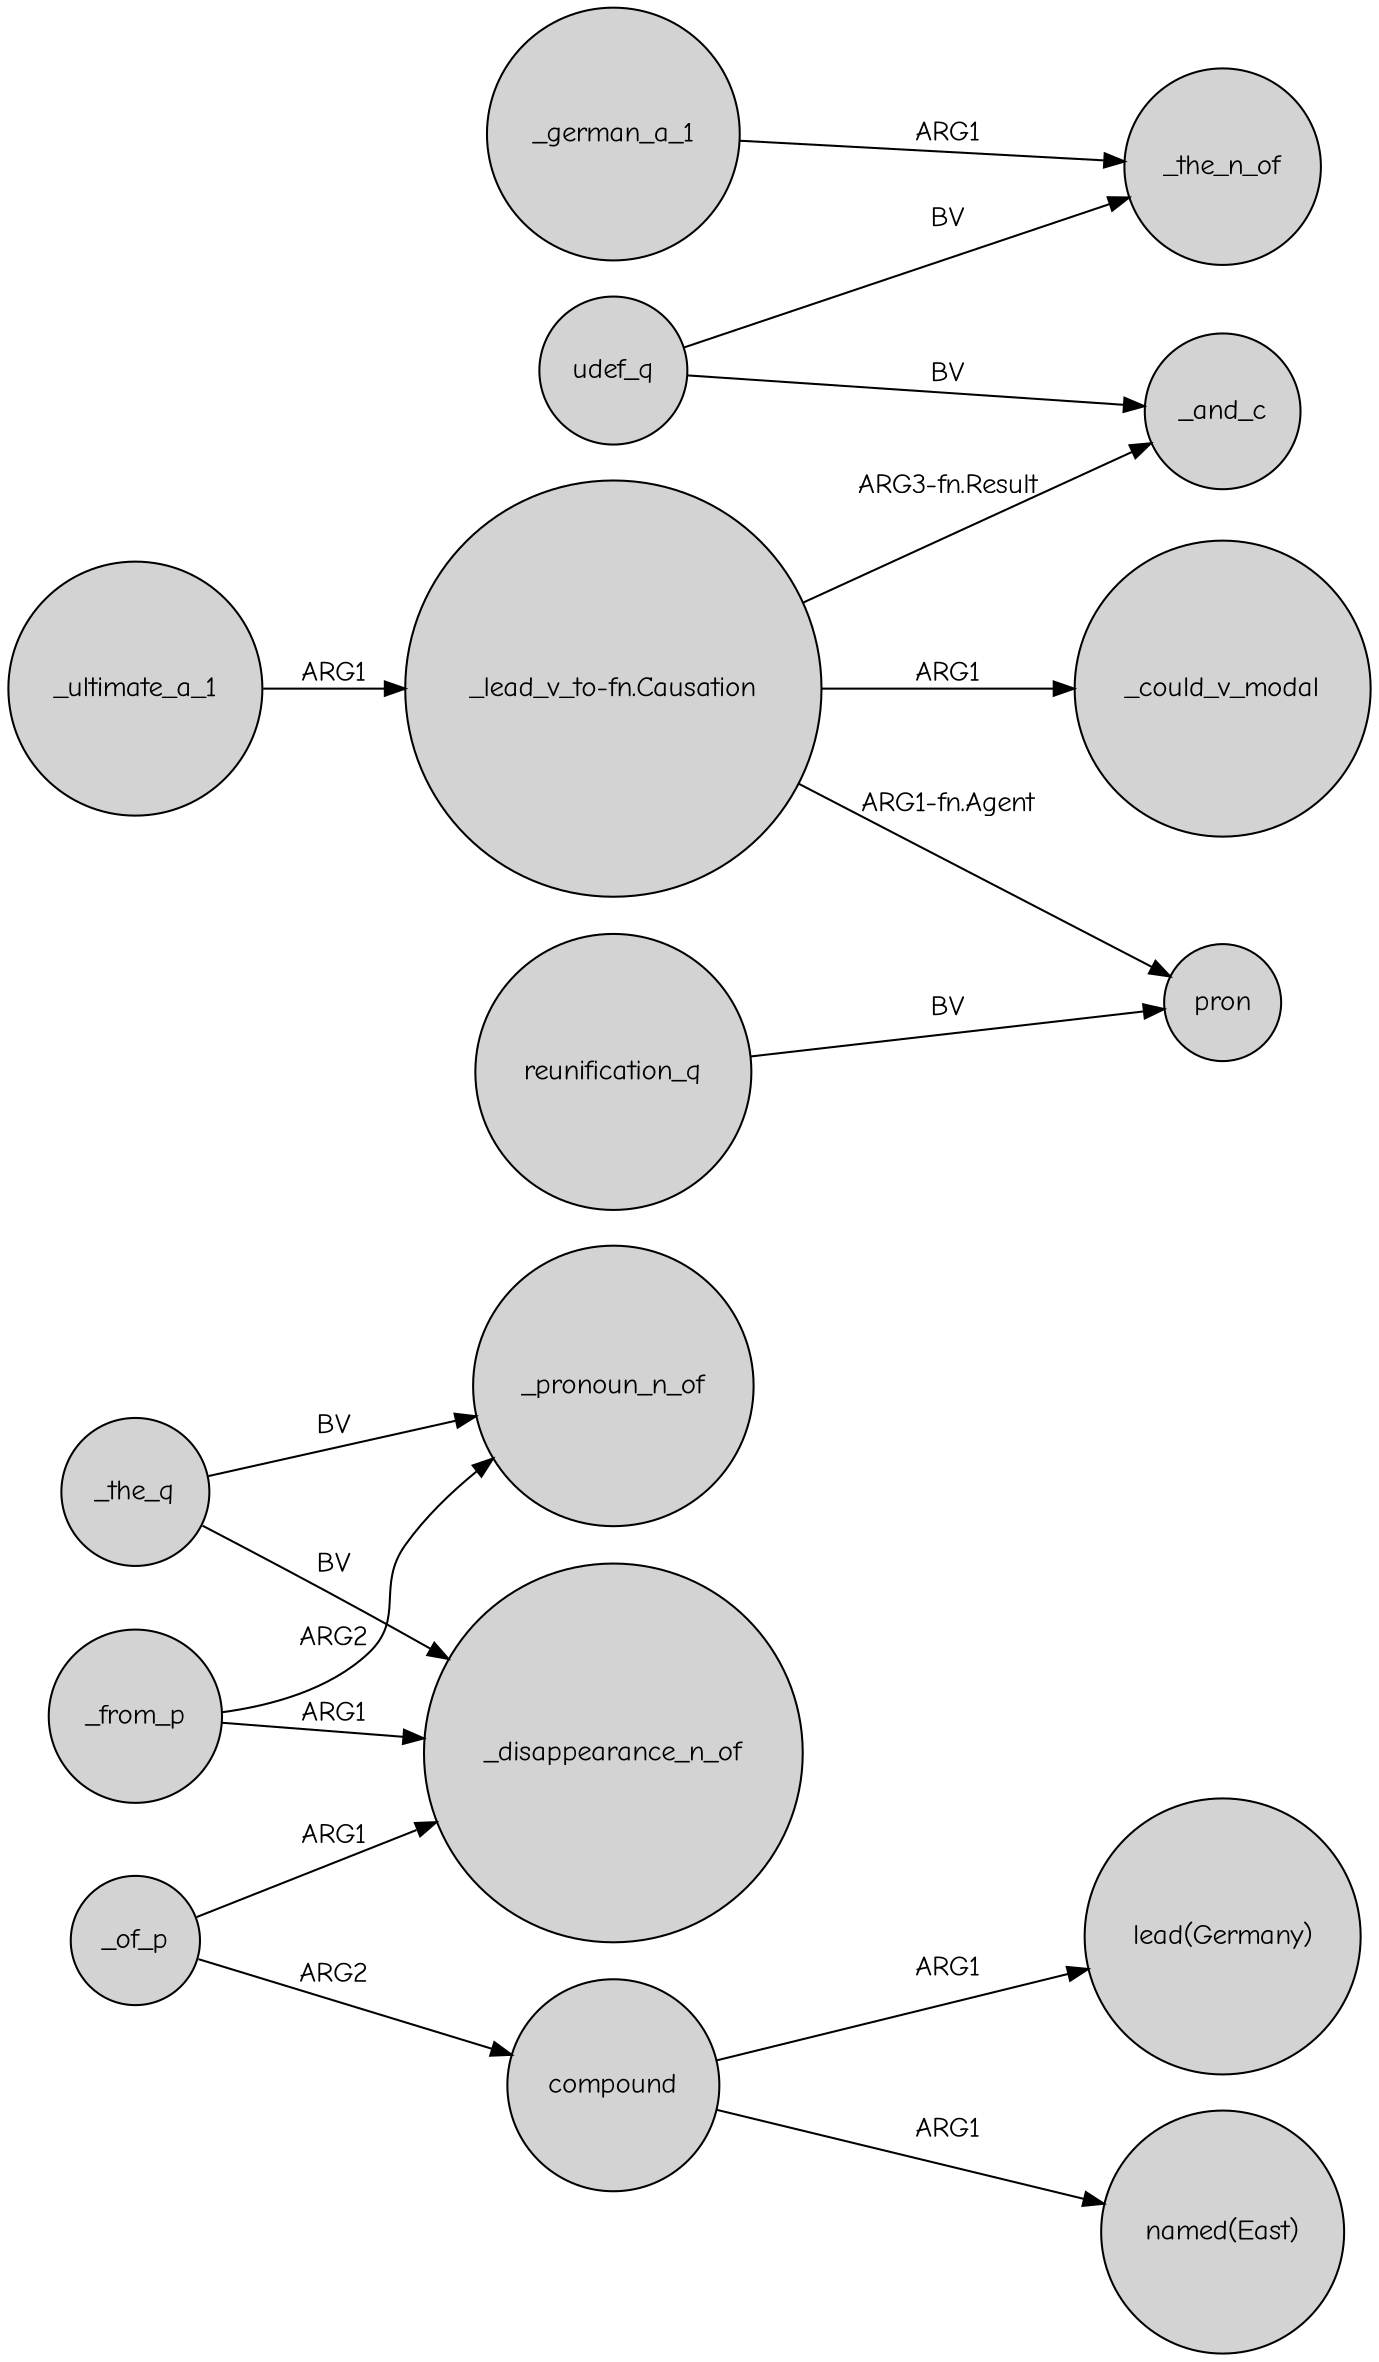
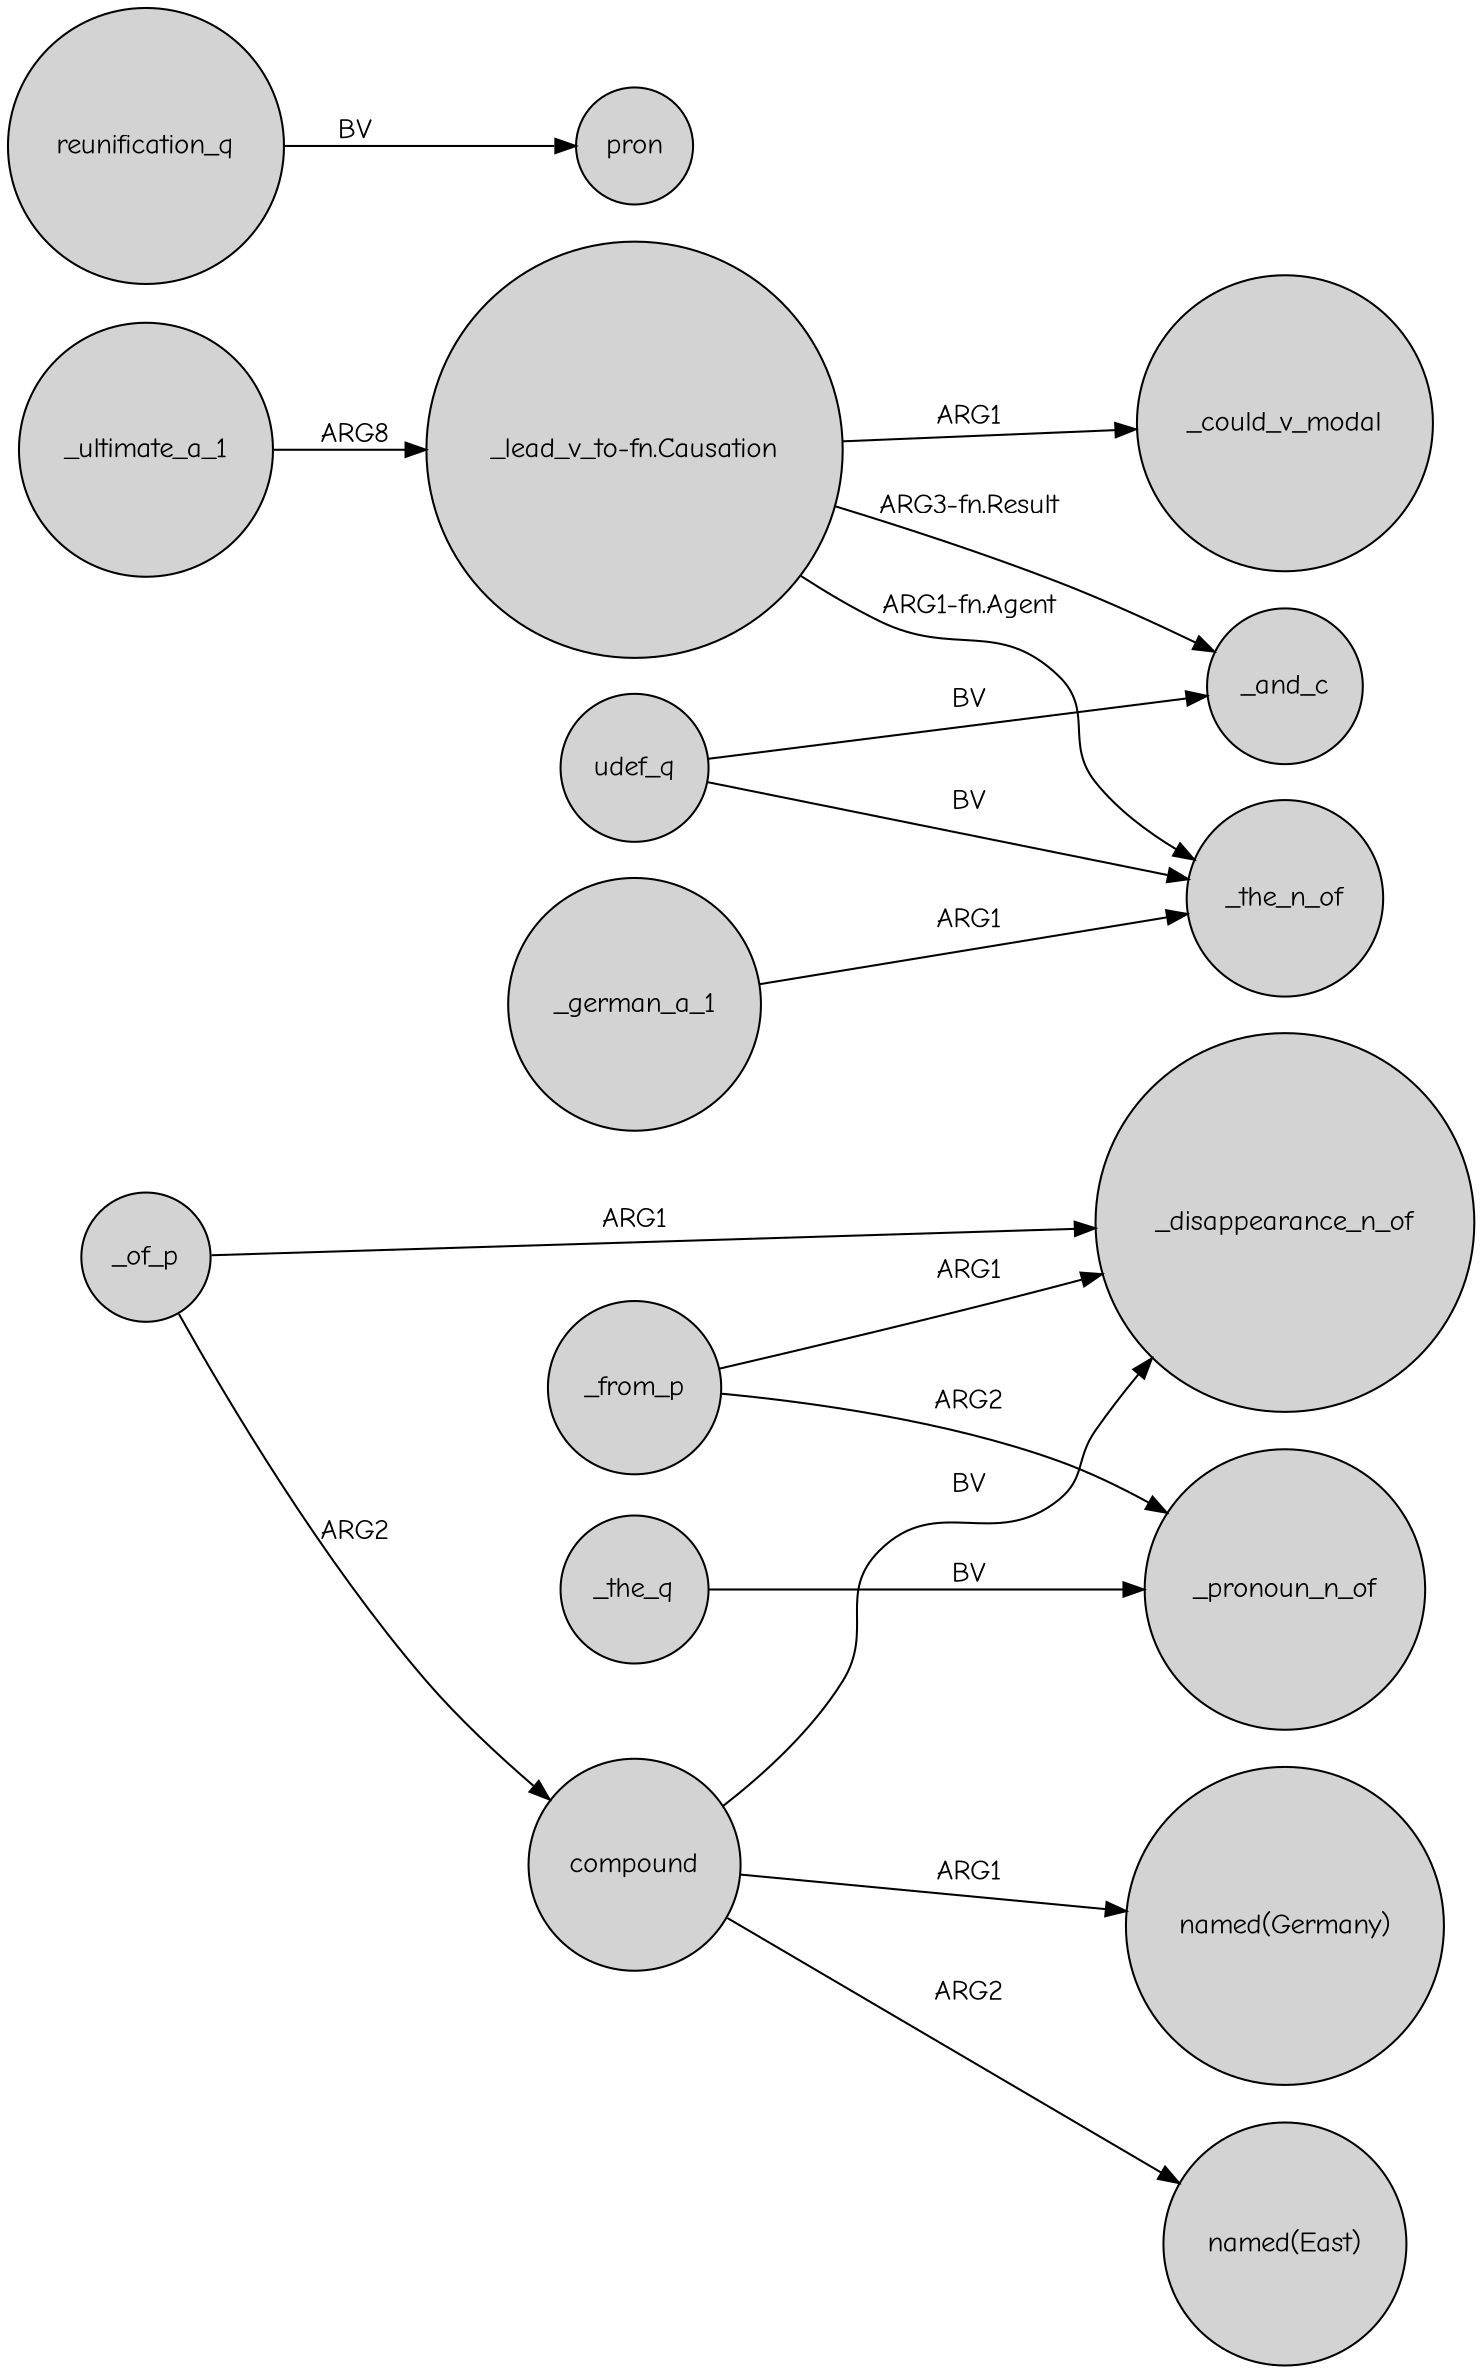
(334, 673) -> (355, 435)
(975, 875) -> (1034, 657)
(317, 1586) -> (891, 1542)
(1223, 1936) -> (1285, 1926)
(948, 2129) -> (969, 1992)
